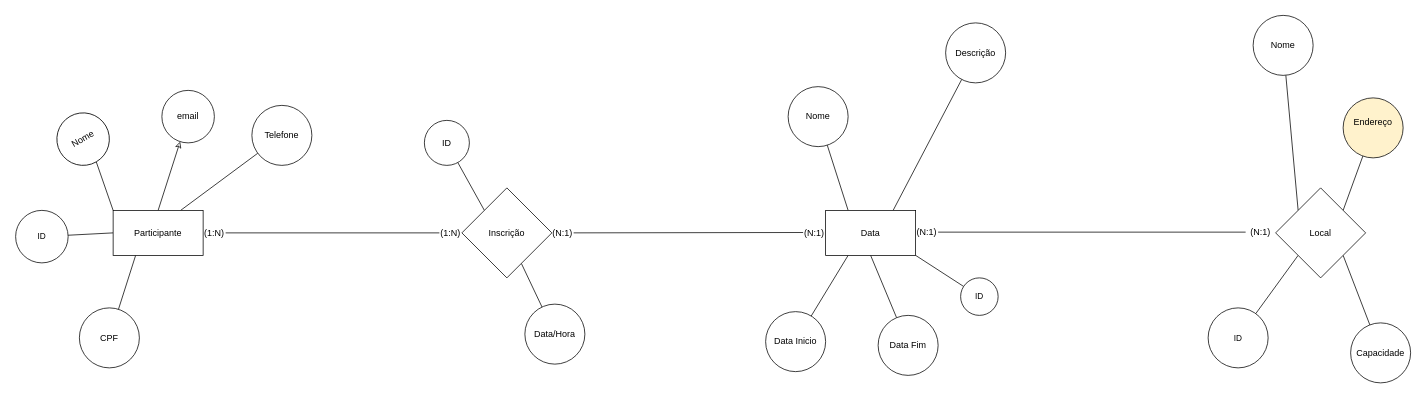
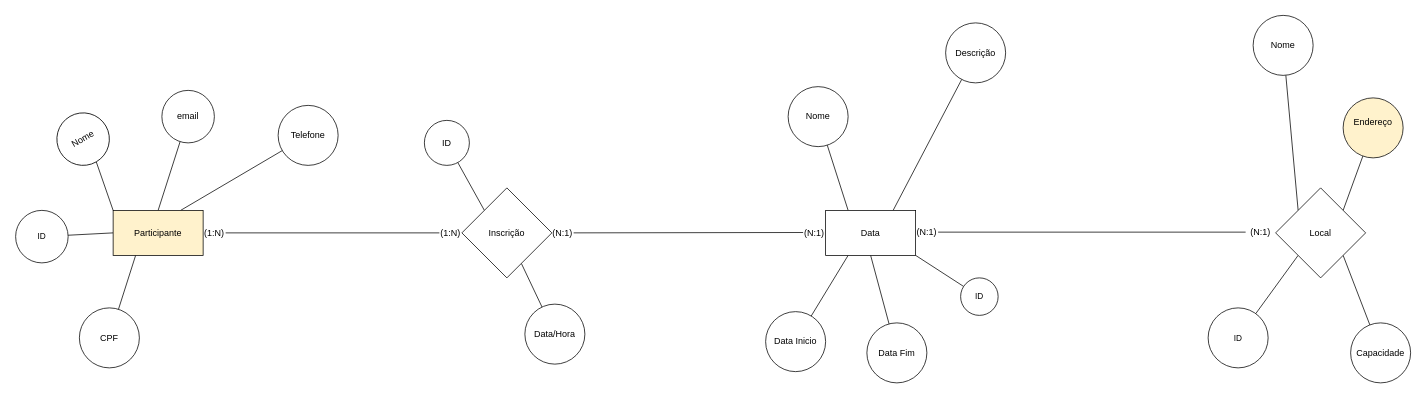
(282, 135) -> (308, 135)
(178, 147) -> (179, 145)
(158, 233) -> (158, 233)
(908, 345) -> (897, 353)
